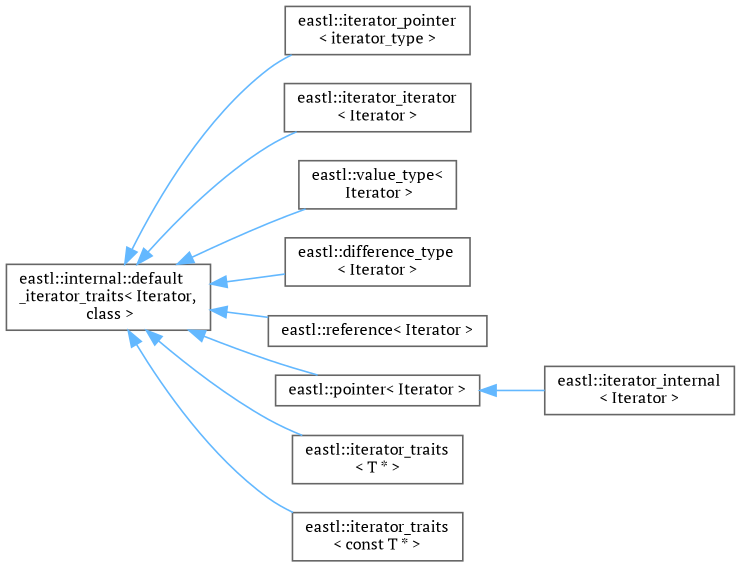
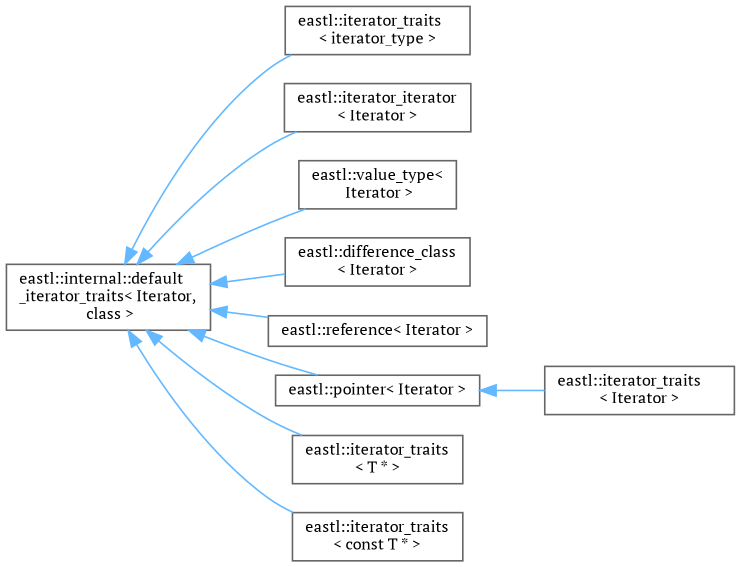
(378, 31) -> (378, 31)
(378, 262) -> (378, 262)
(640, 390) -> (640, 390)
